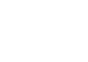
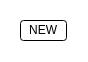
none -> (44, 31)
